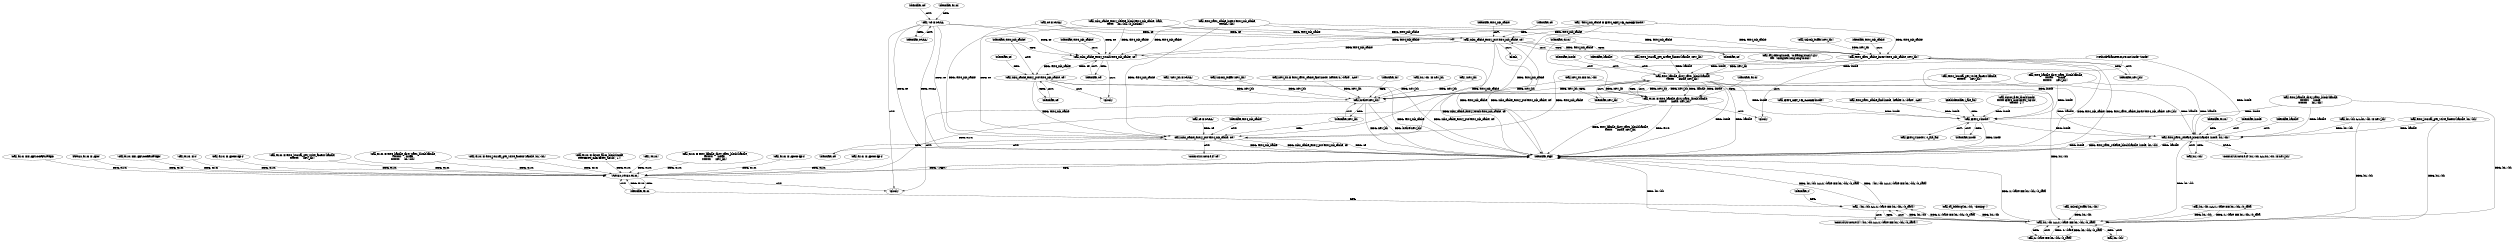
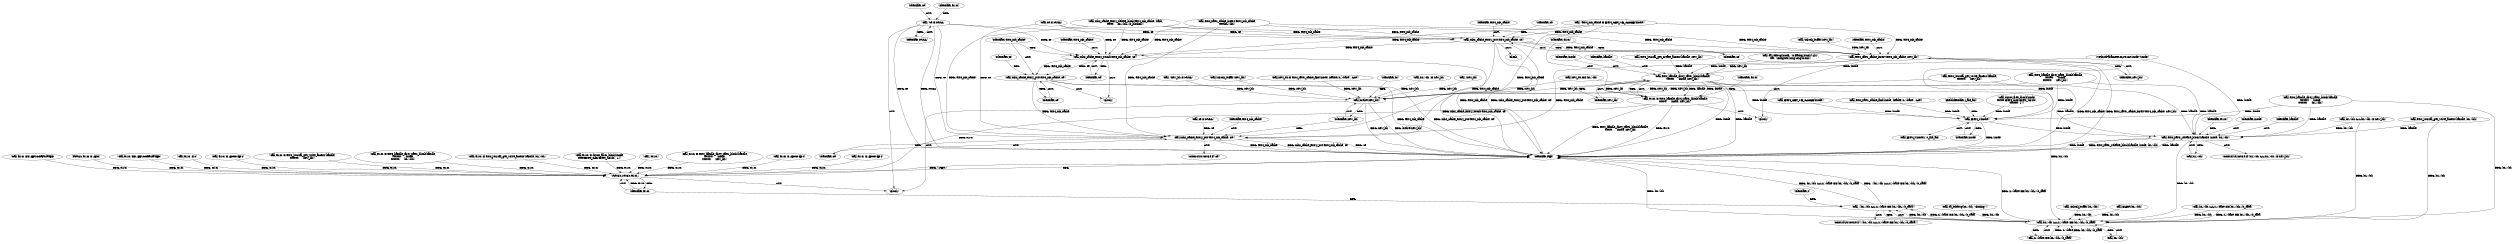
(2227, 146) -> (2227, 146)
none -> (2129, 207)
